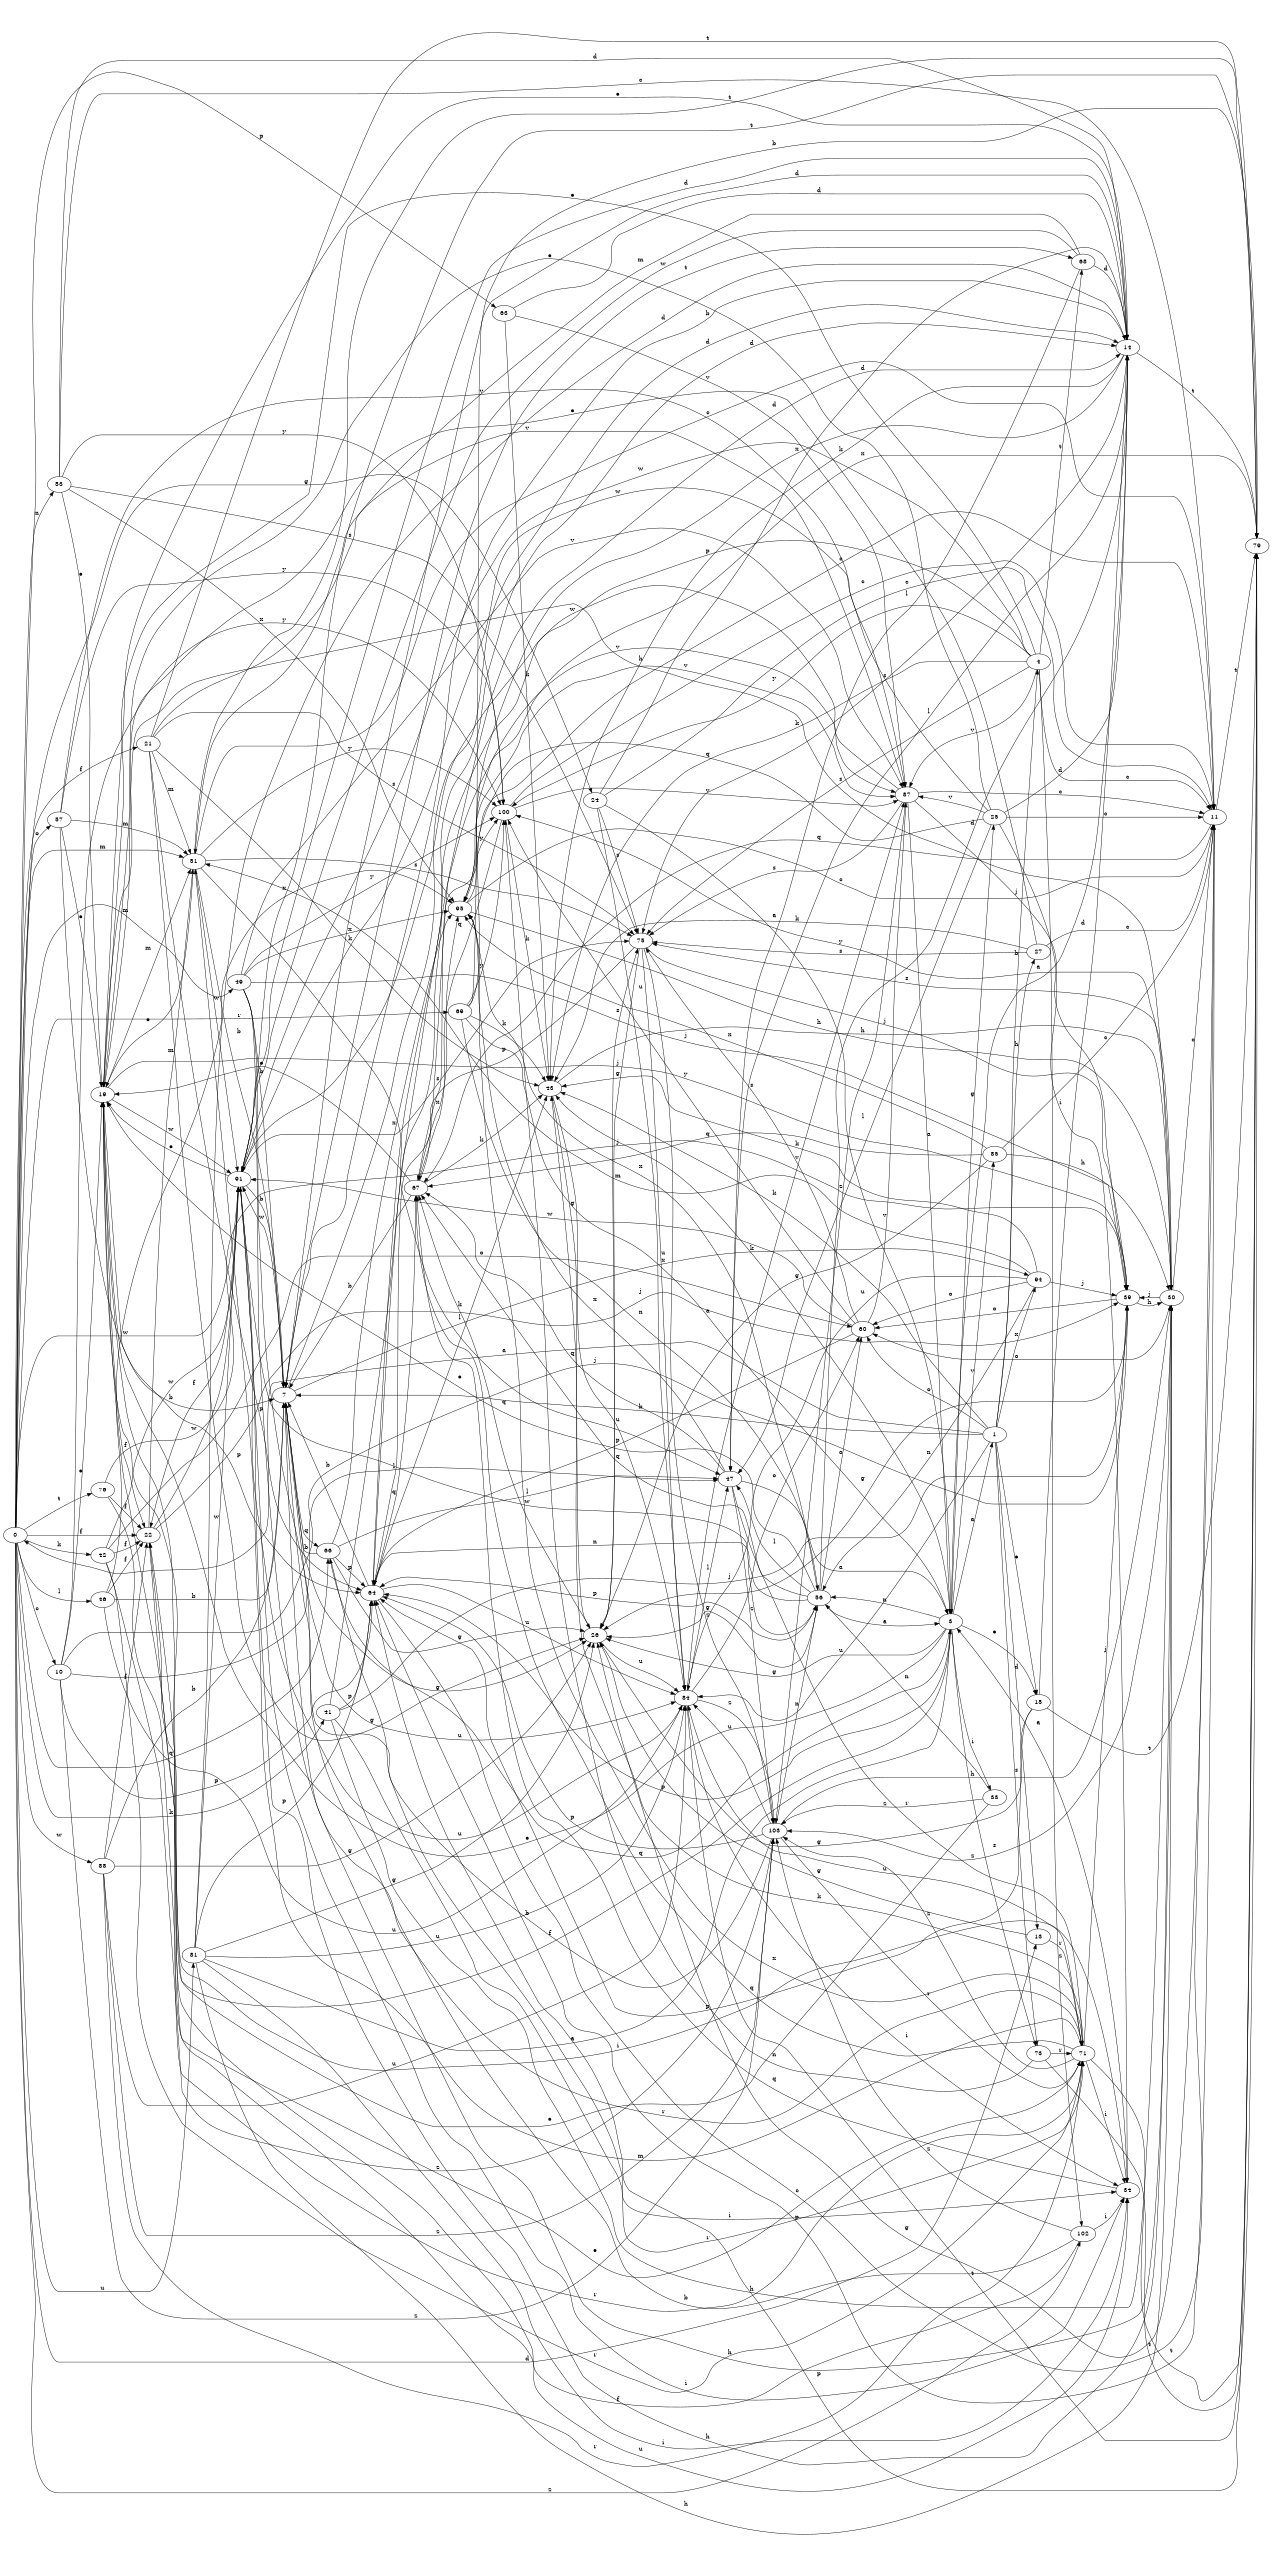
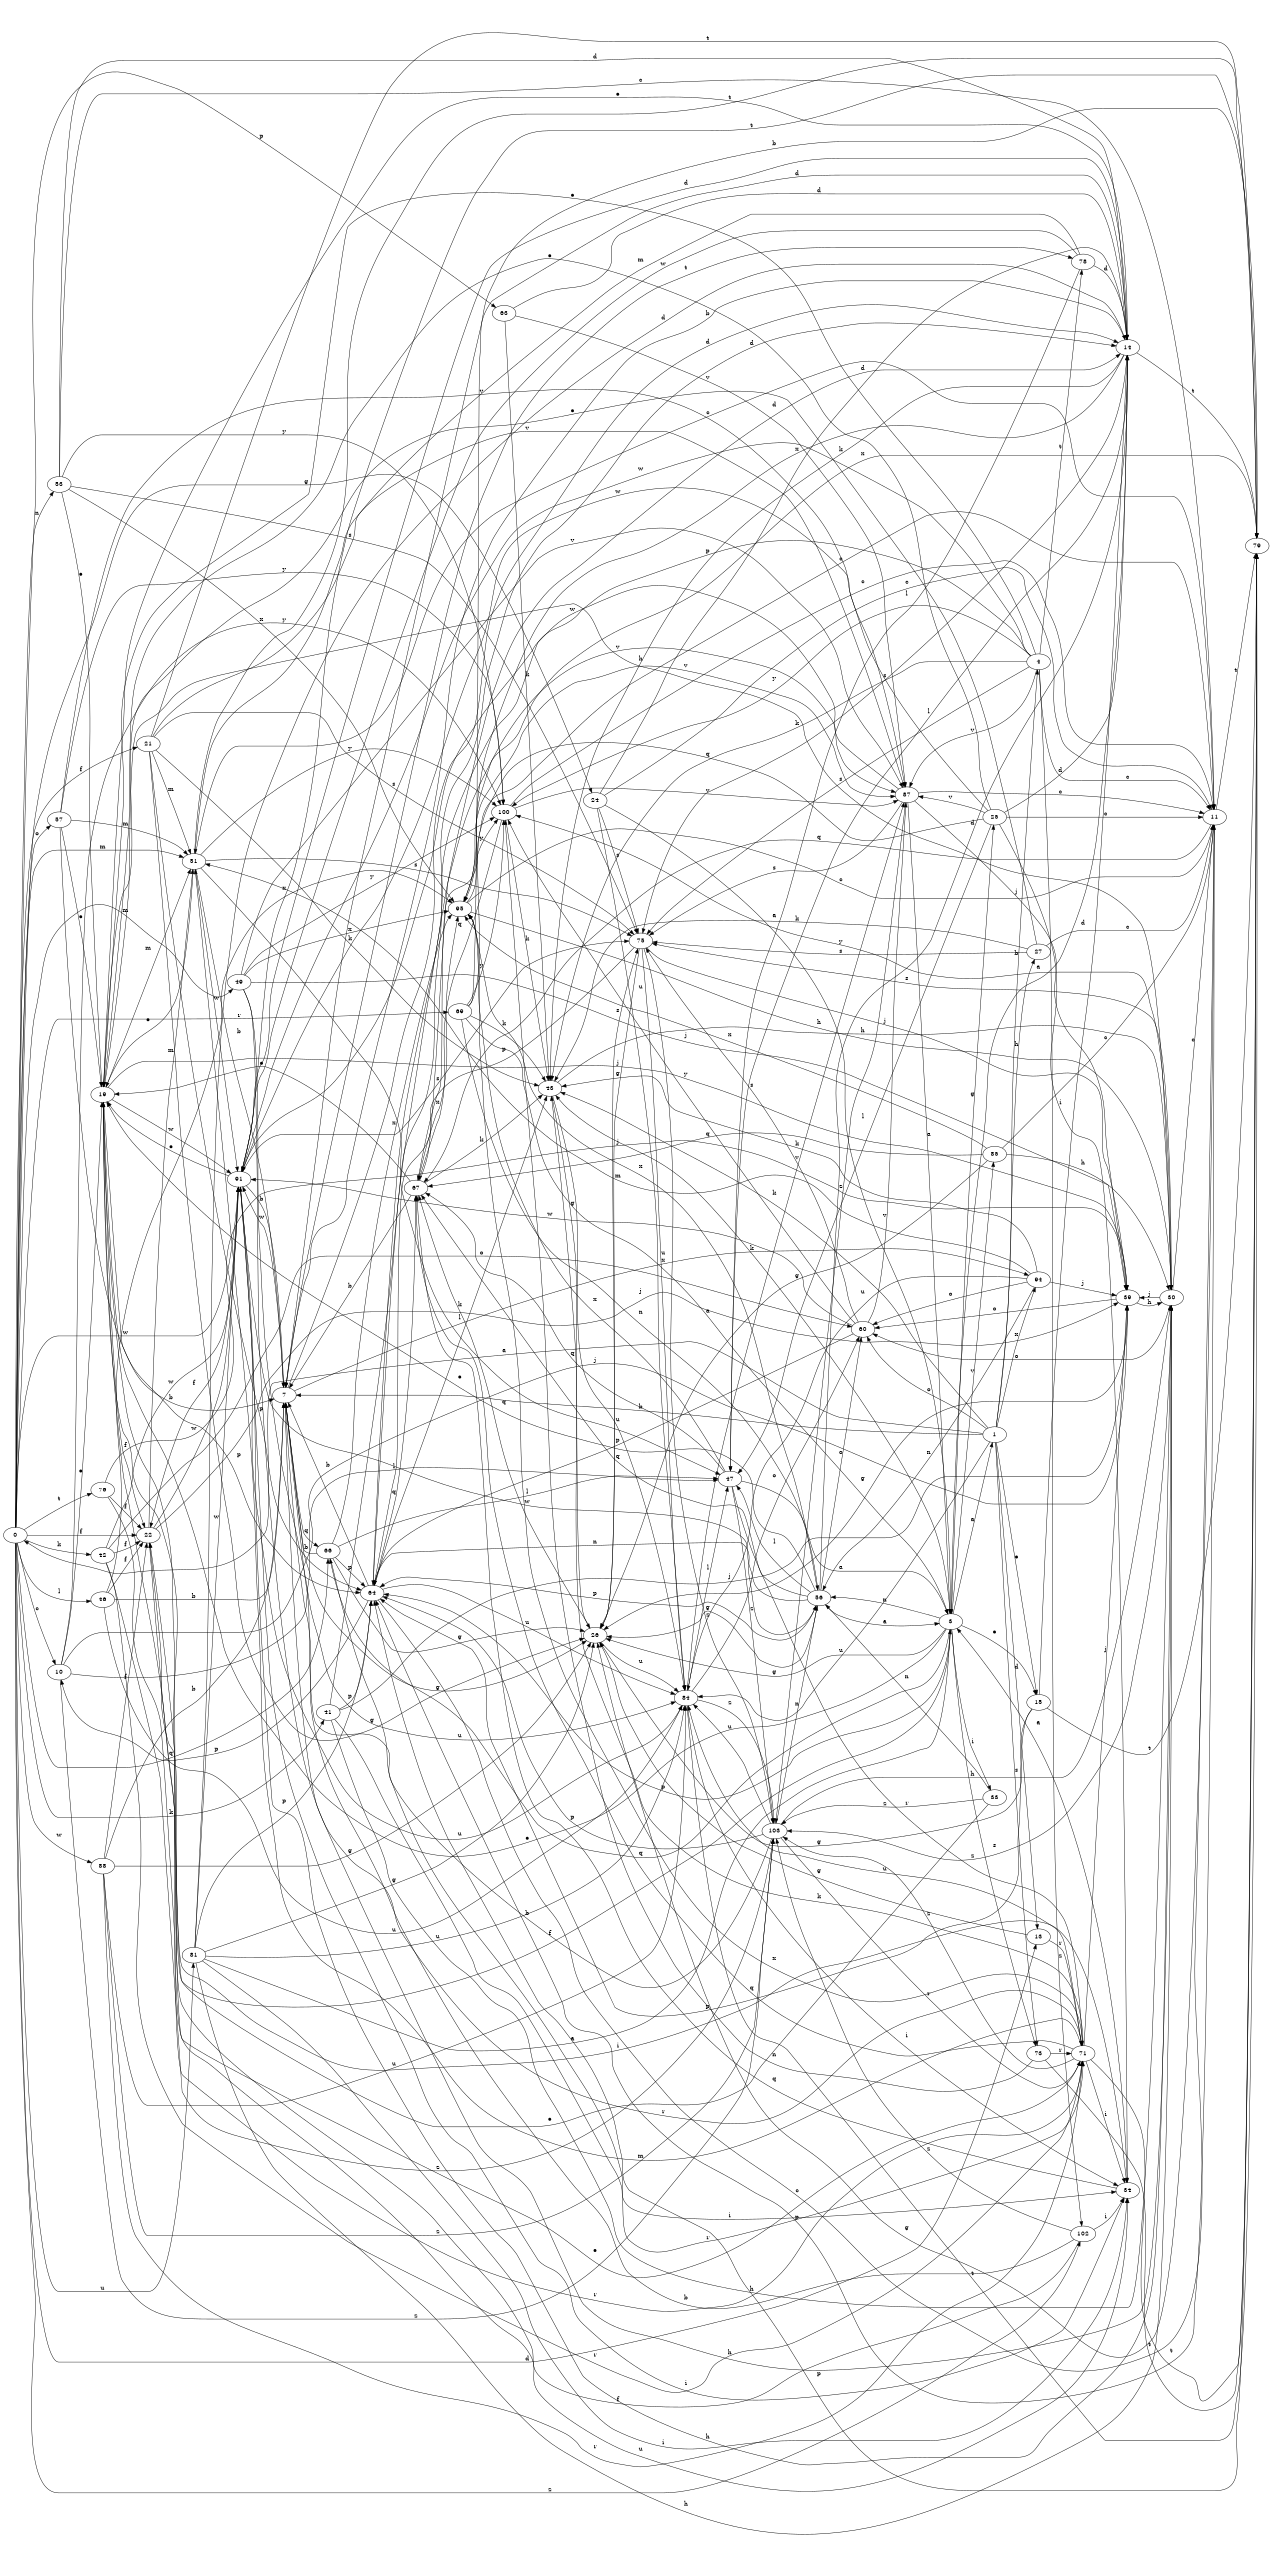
(1083, 262) -> (1083, 262)
(269, 1185) -> none
(230, 1780) -> (233, 1749)
